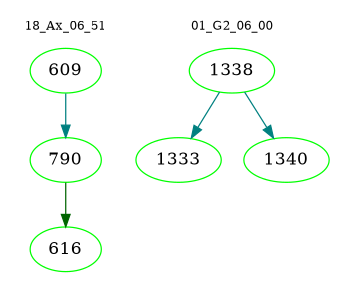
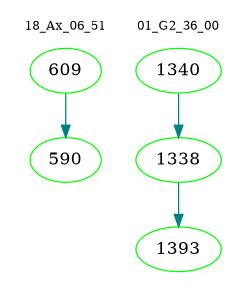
(233, 27) -> (179, 27)
(256, 110) -> (179, 109)
(66, 160) -> (66, 160)
(179, 160) -> (179, 249)
(66, 249) -> none
